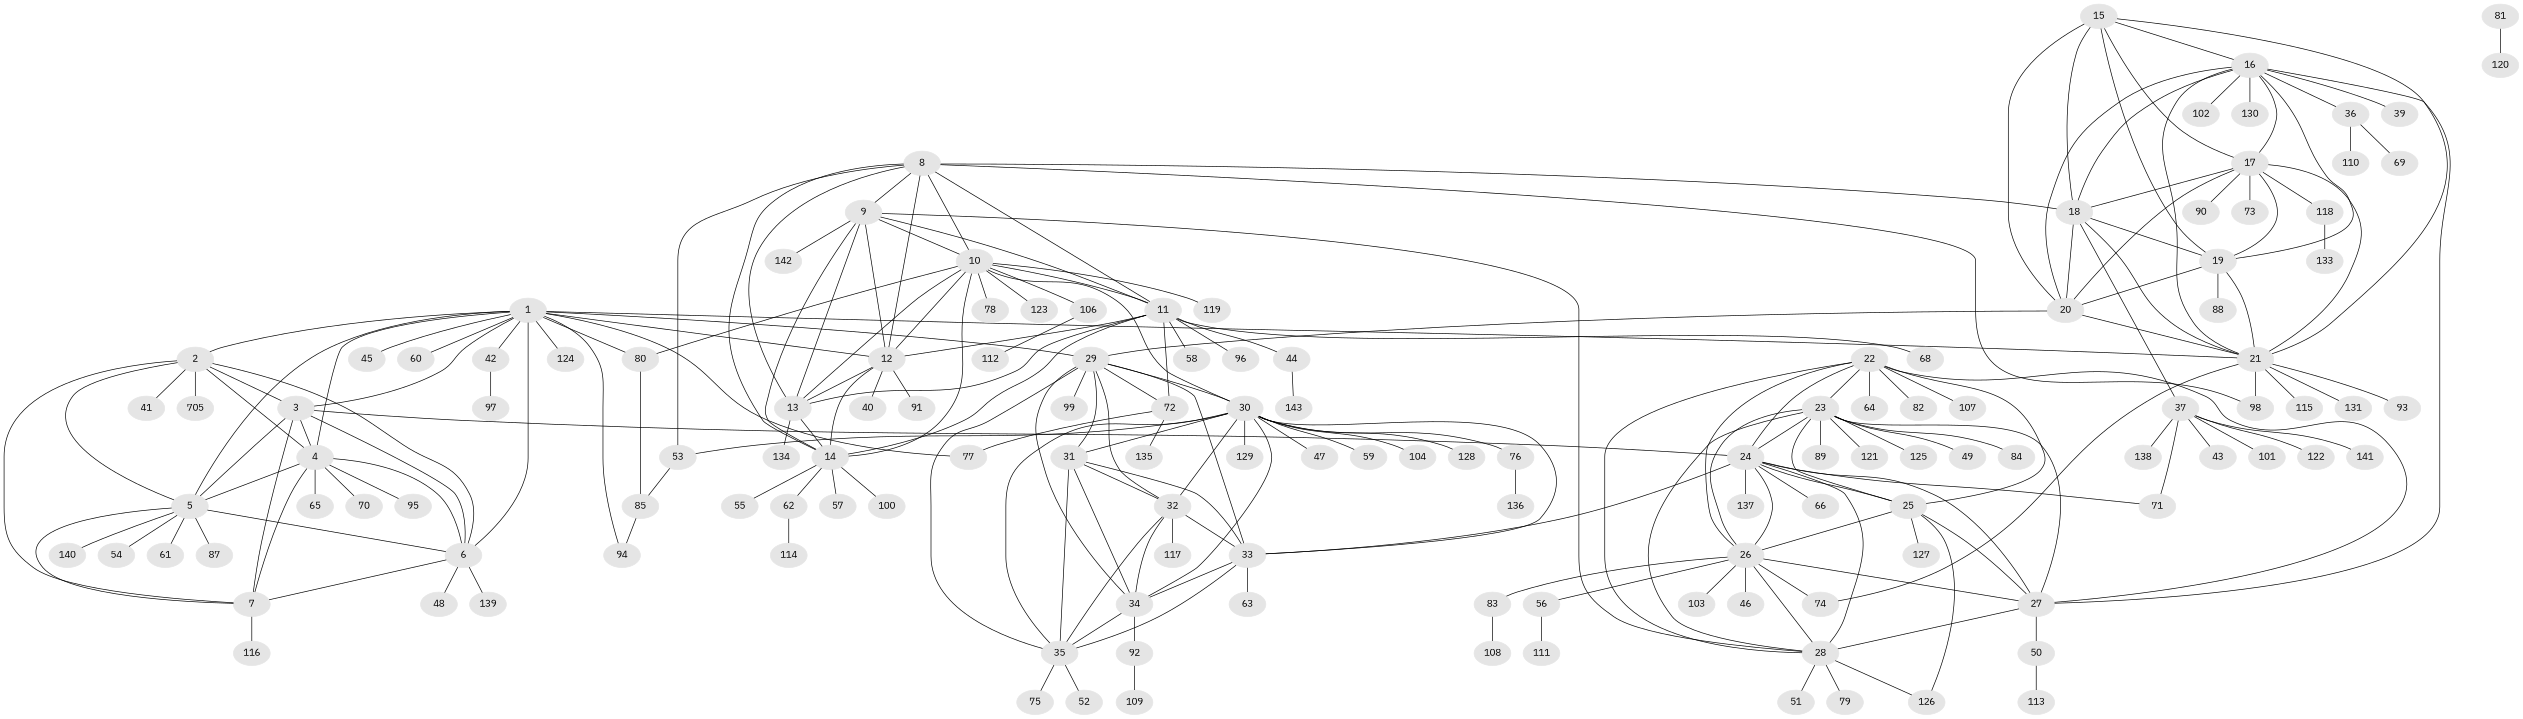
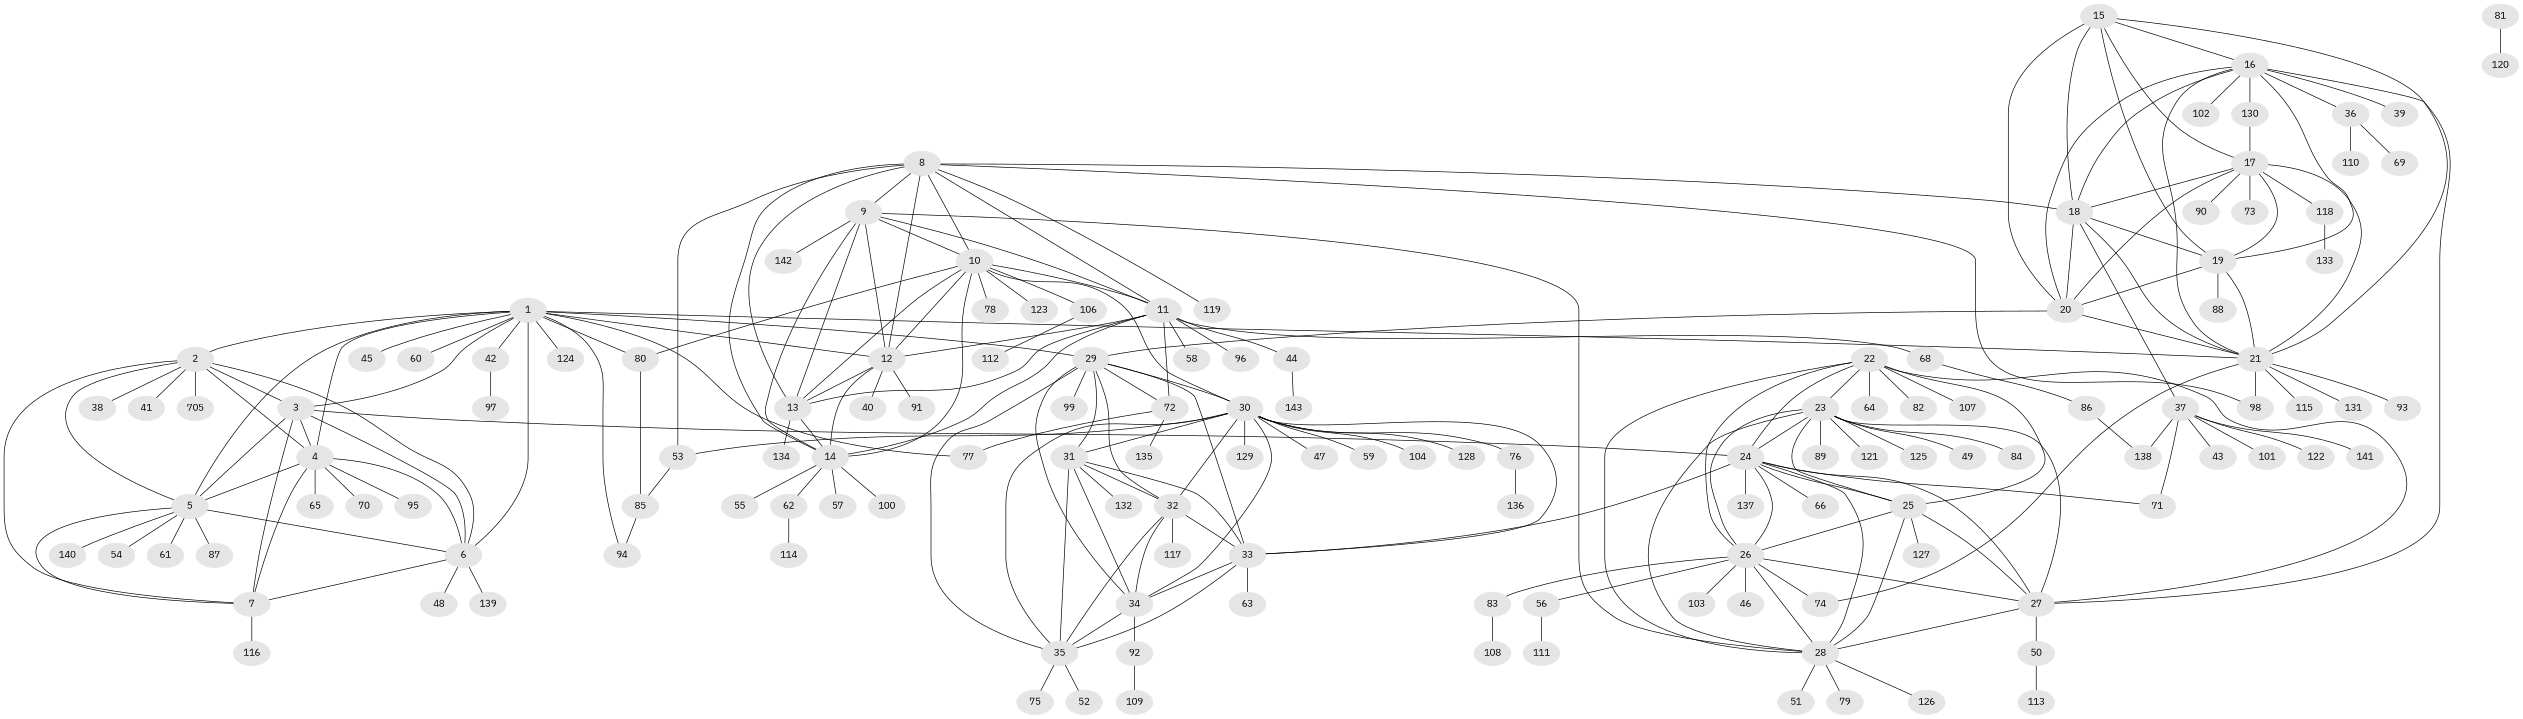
(2277, 114) -> (2250, 139)
(1097, 277) -> (1071, 230)
none -> (97, 408)
none -> (2087, 408)
none -> (1124, 506)
(1954, 599) -> (1881, 585)
